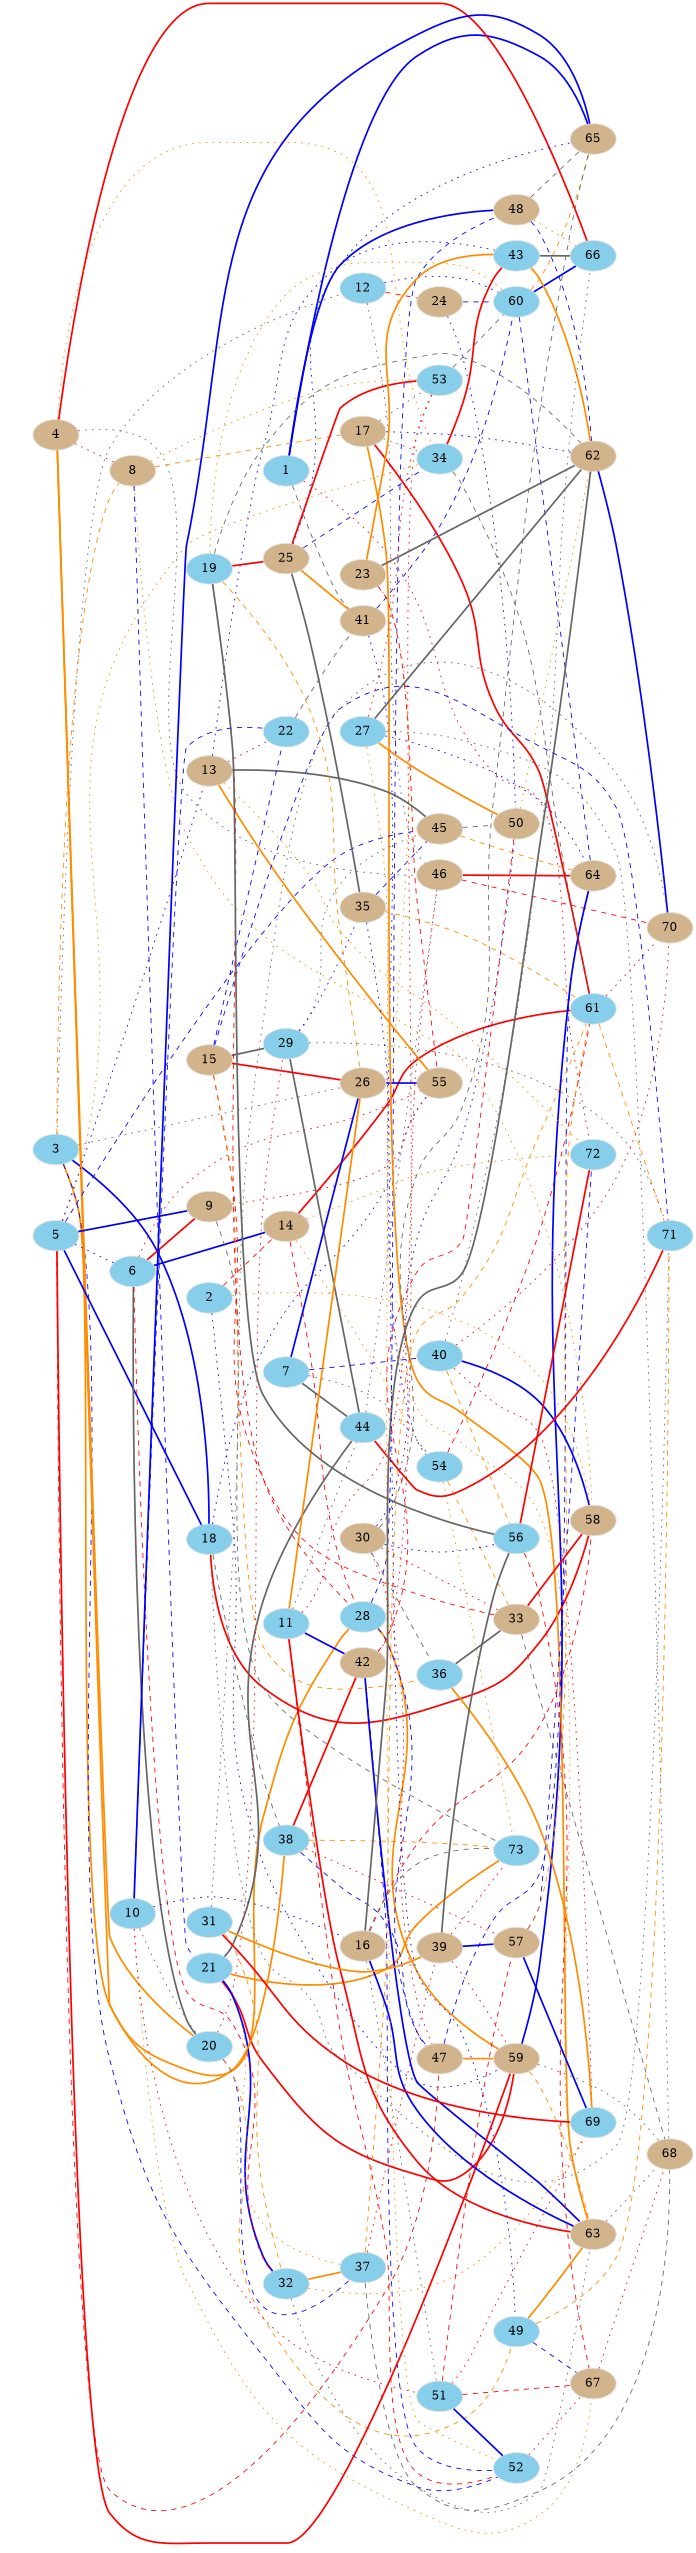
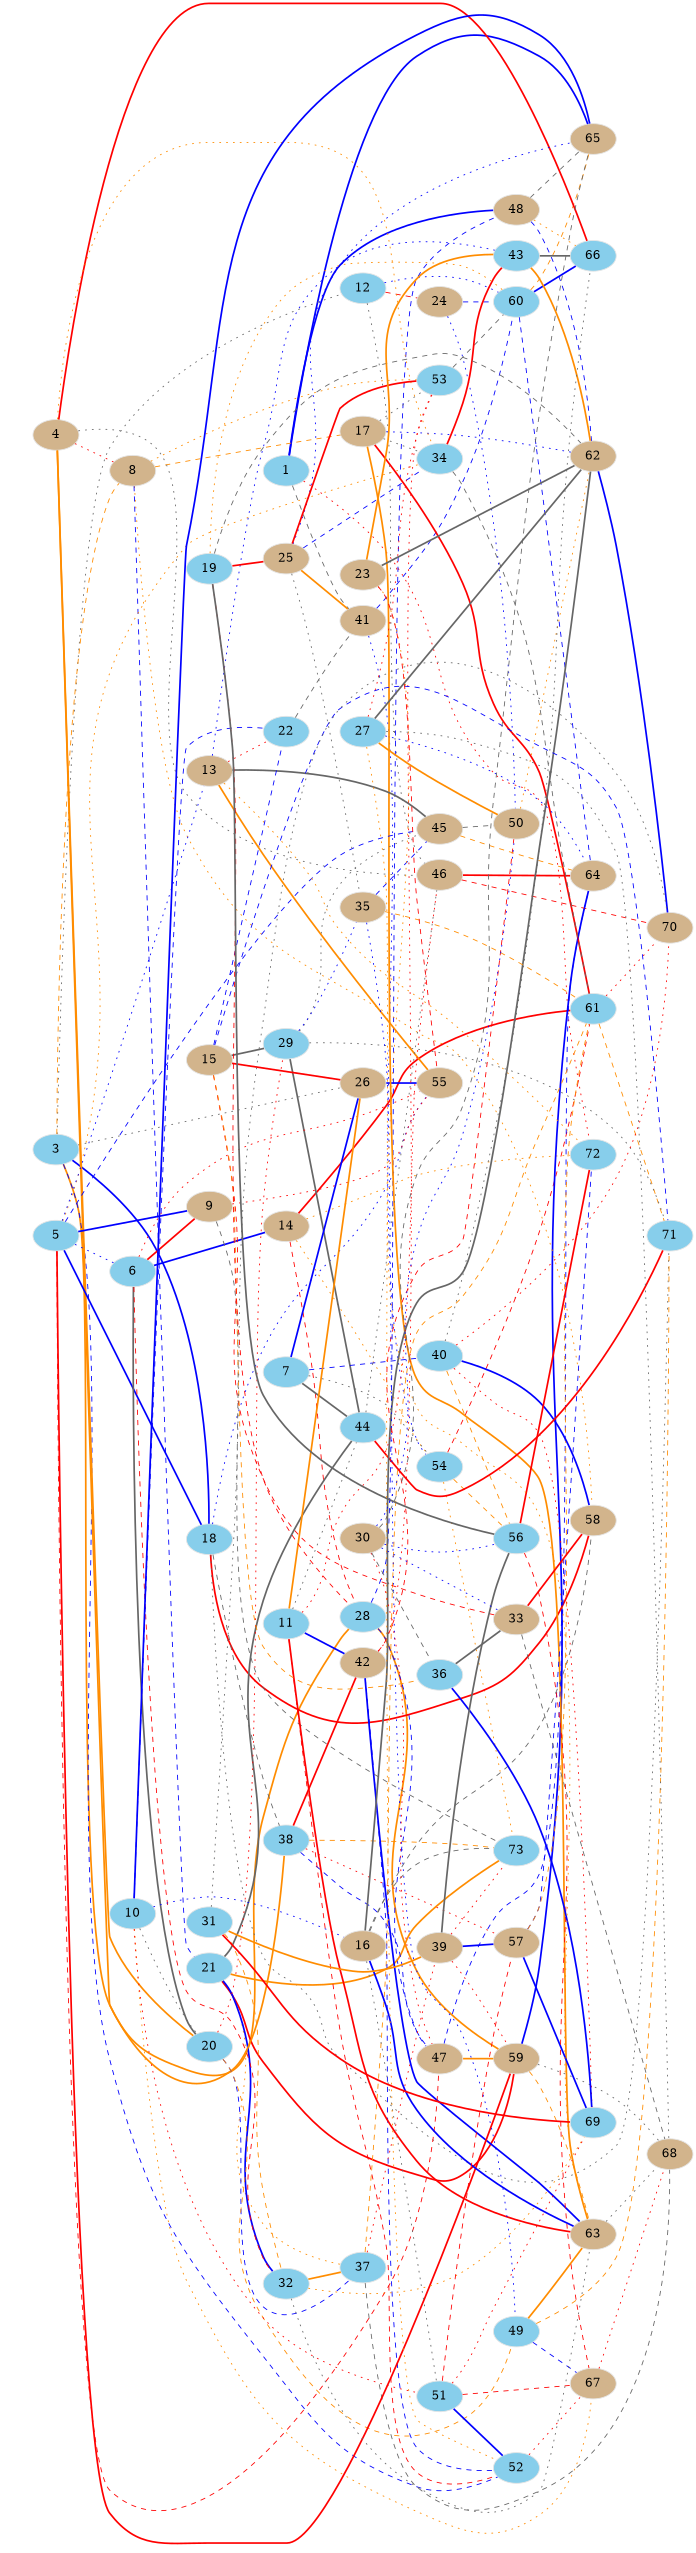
(331, 740) -> (331, 740)
(333, 810) -> none
(209, 1298) -> none
(477, 1540) -> (478, 1503)
(440, 1579) -> (440, 1579)
(518, 1755) -> (518, 1755)
(558, 1885) -> (558, 1885)
